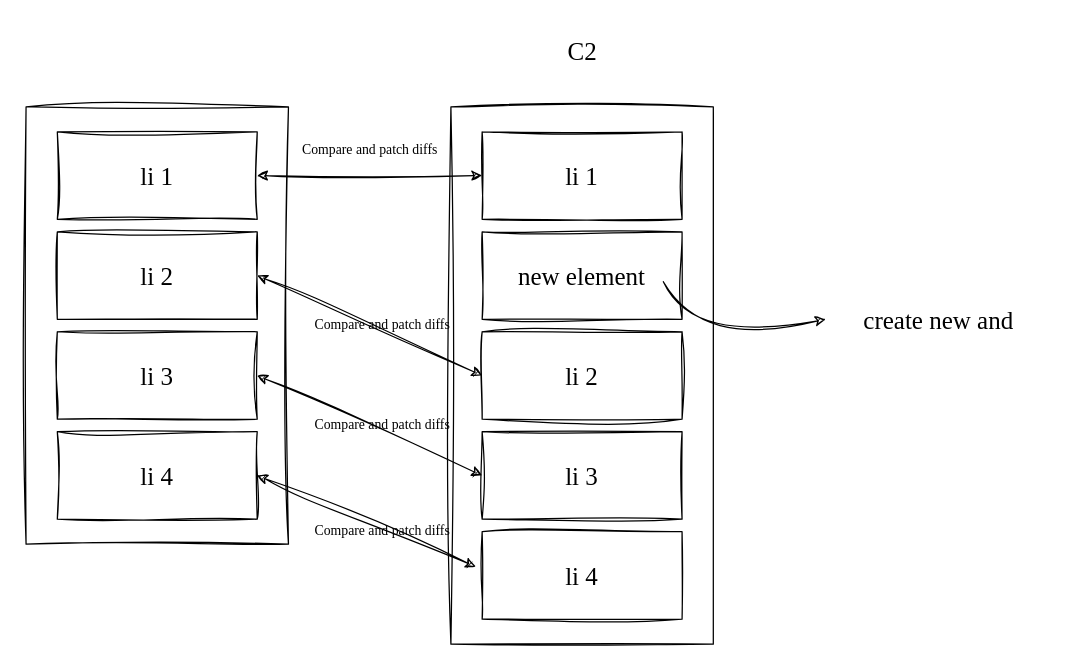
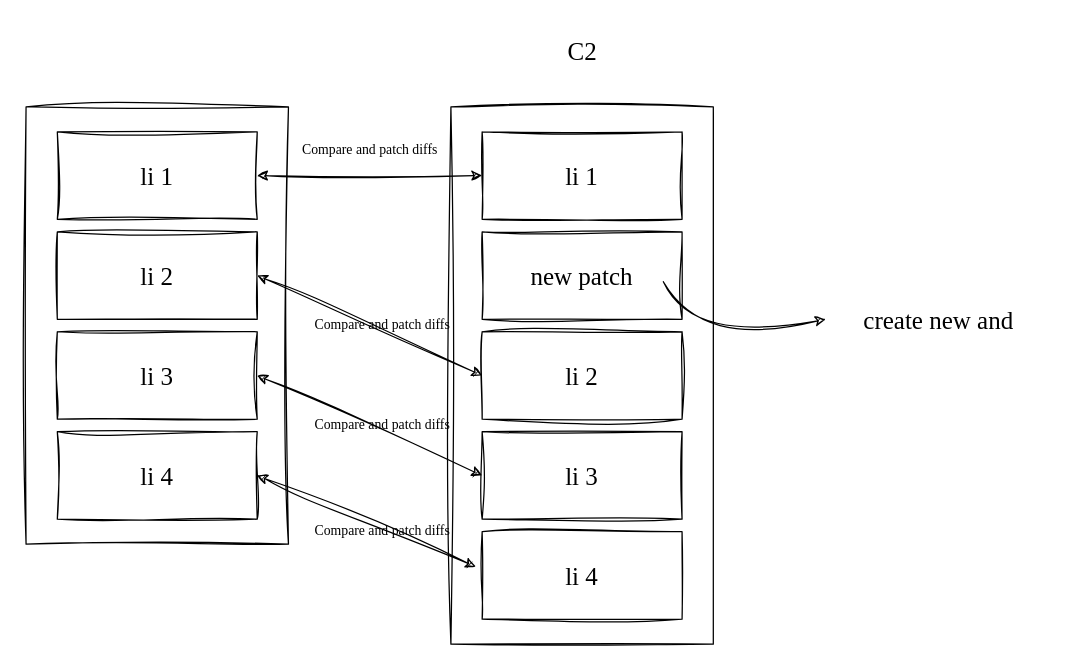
(582, 276) -> (582, 276)
